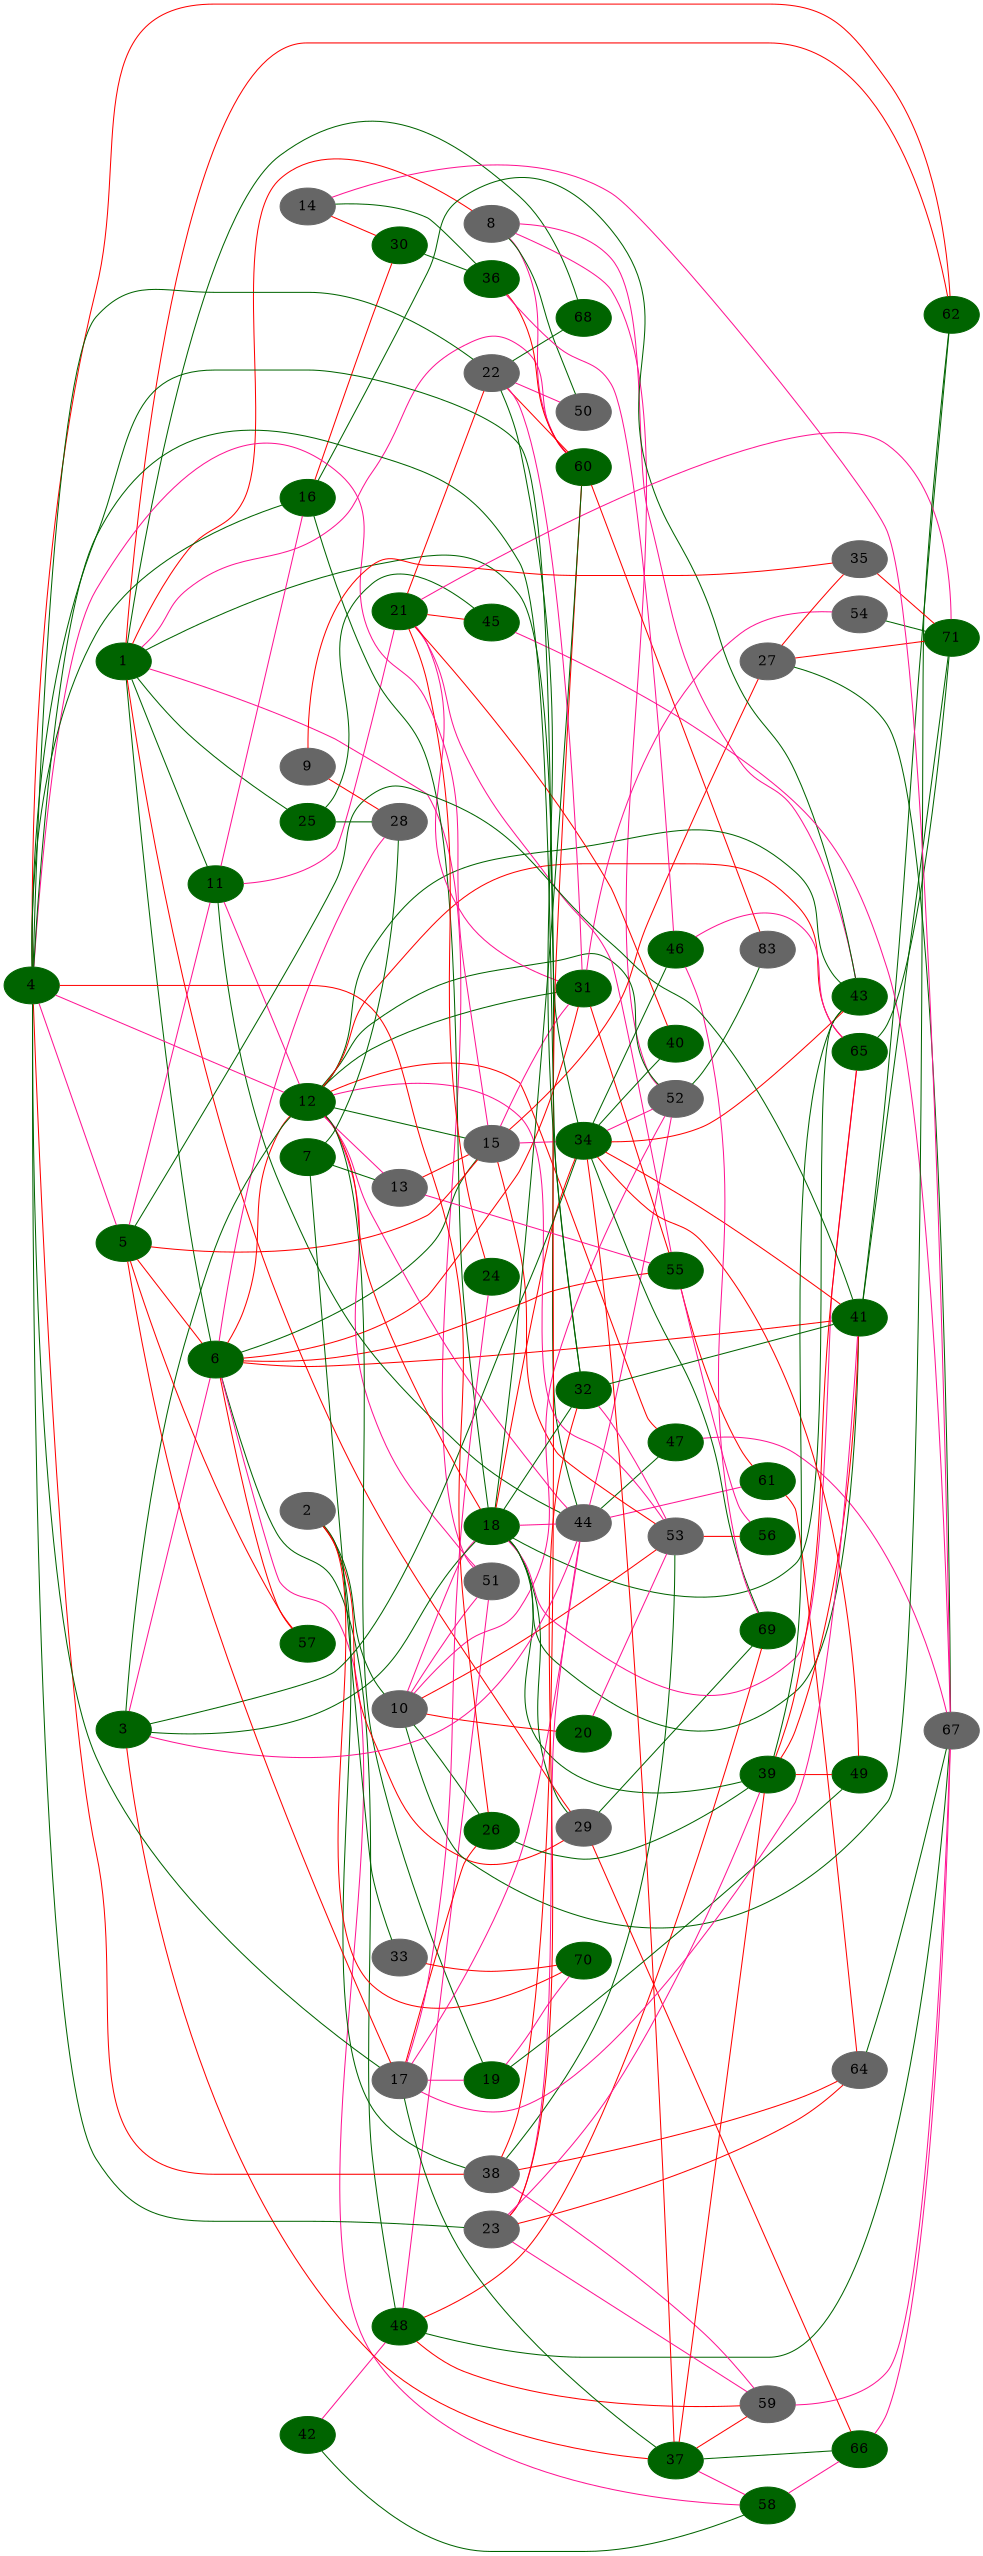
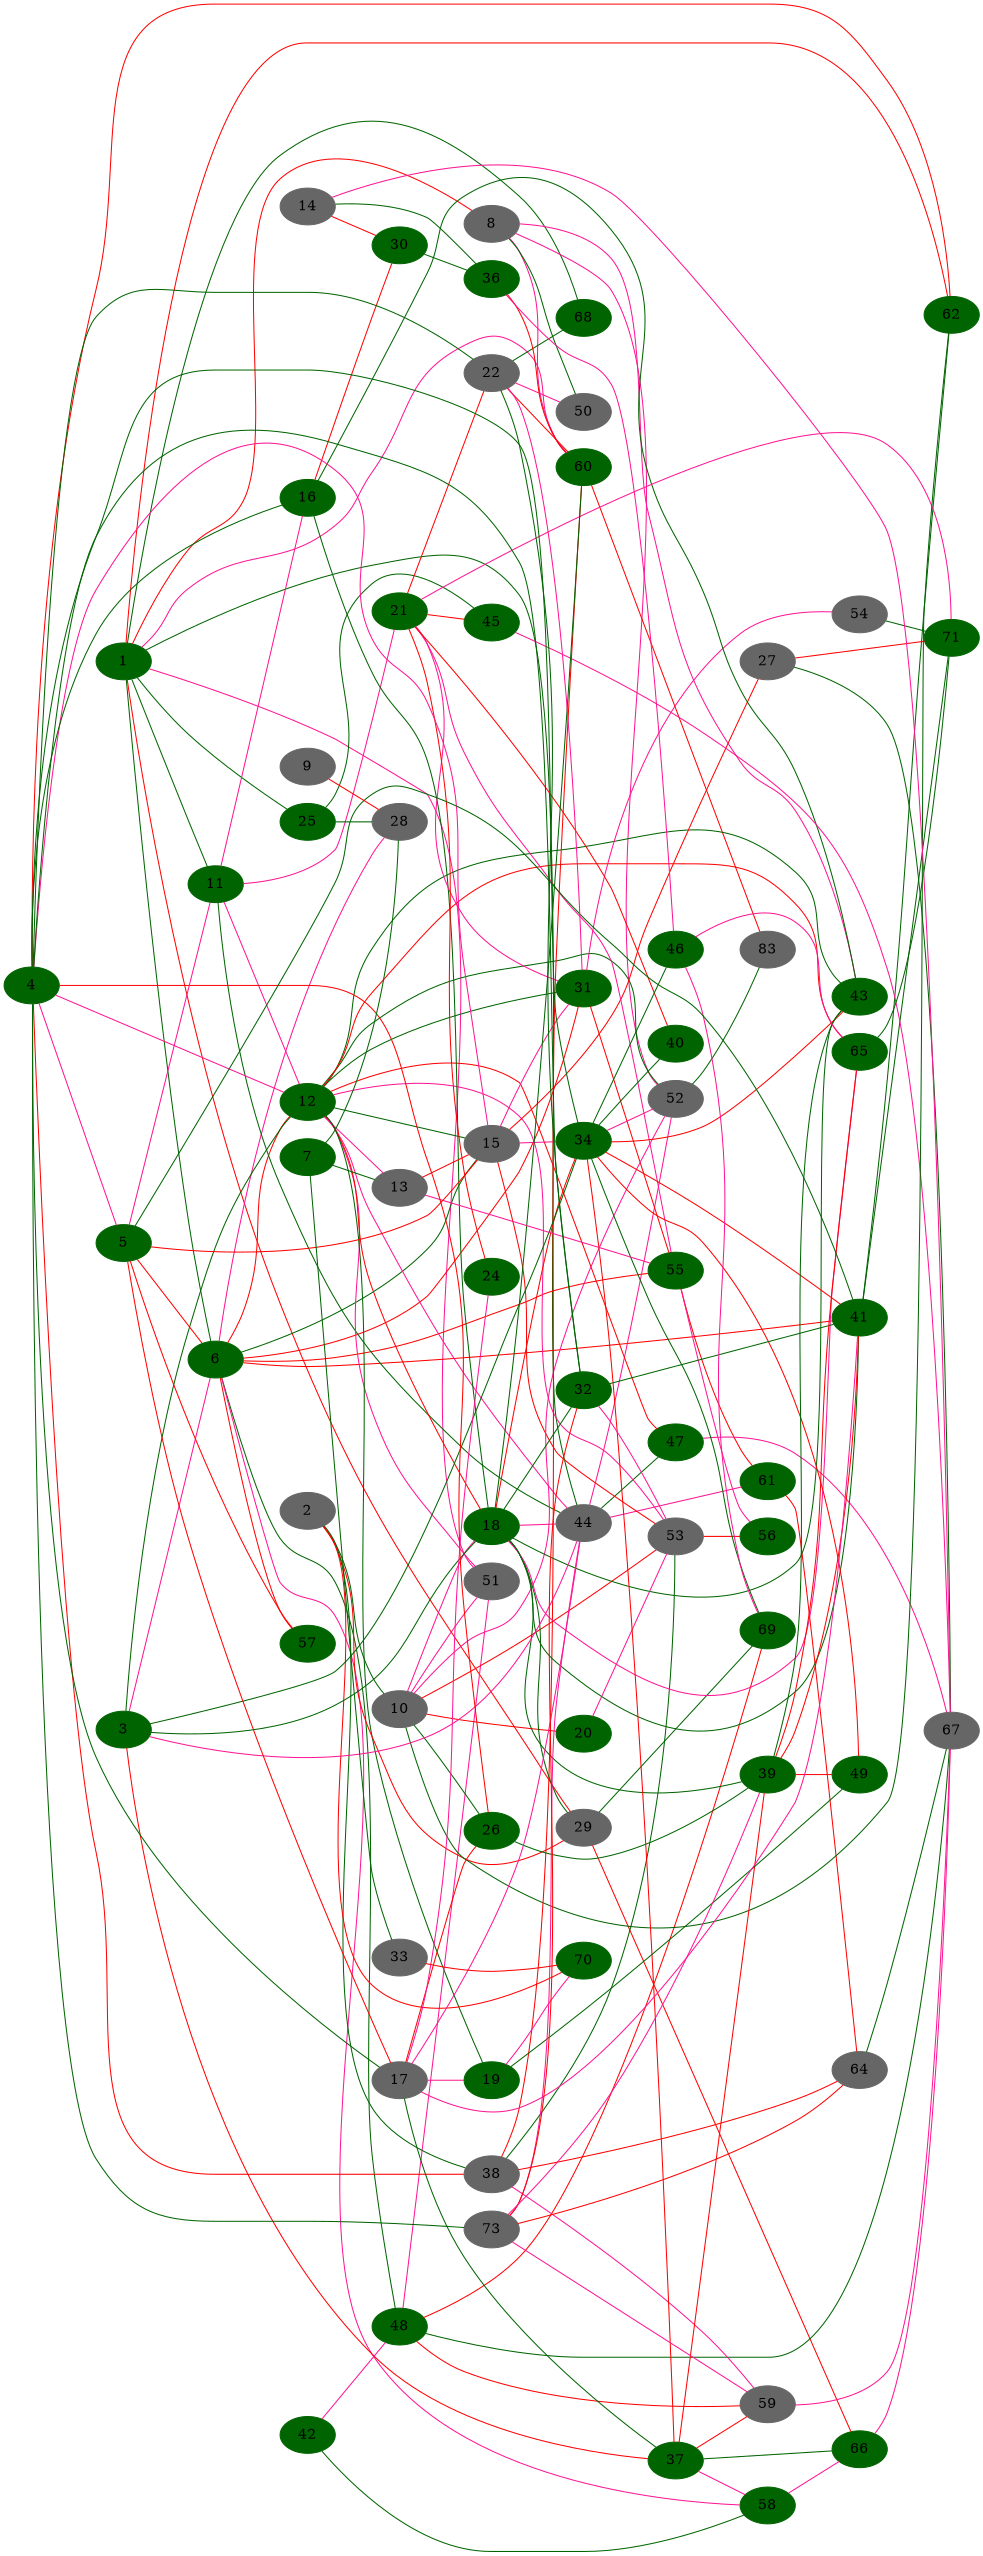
(860, 559) -> none
(492, 2229) -> (492, 2229)
